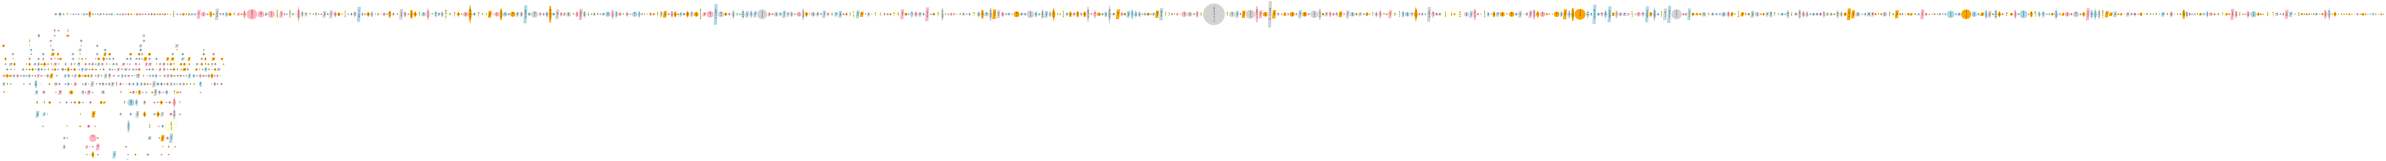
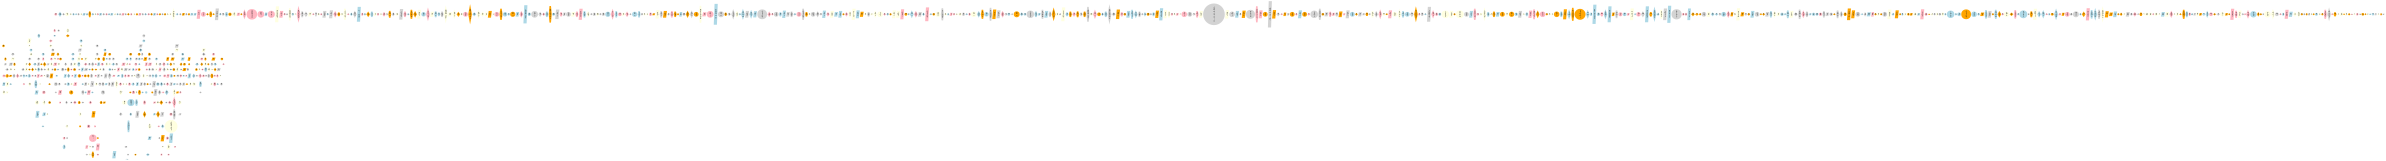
(207, 14) -> (207, 14)
